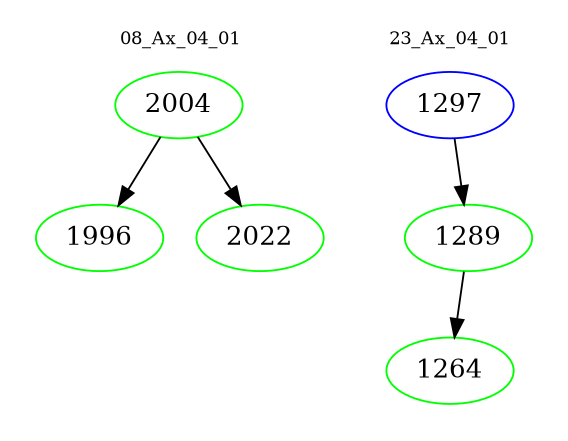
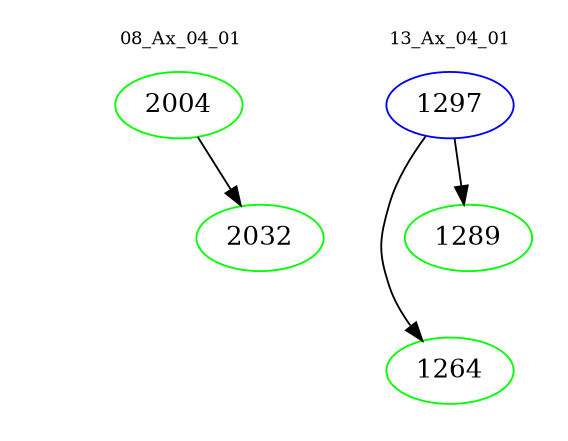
(450, 40) -> (450, 40)
(100, 238) -> none
(260, 238) -> (260, 238)
(461, 295) -> (383, 229)
